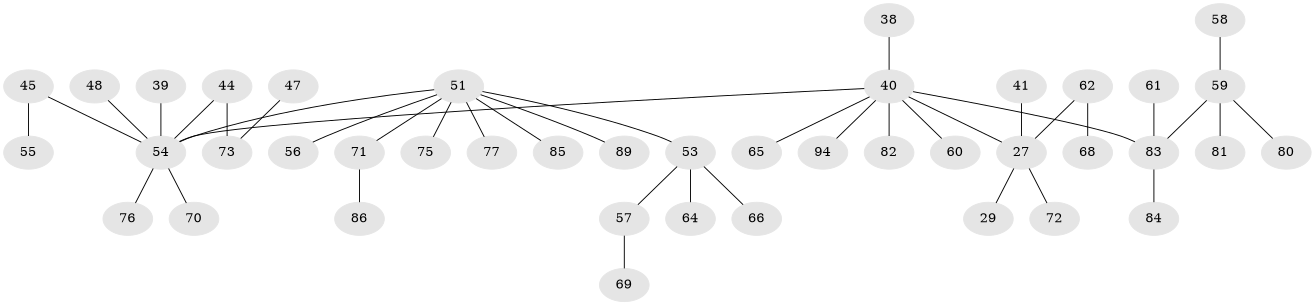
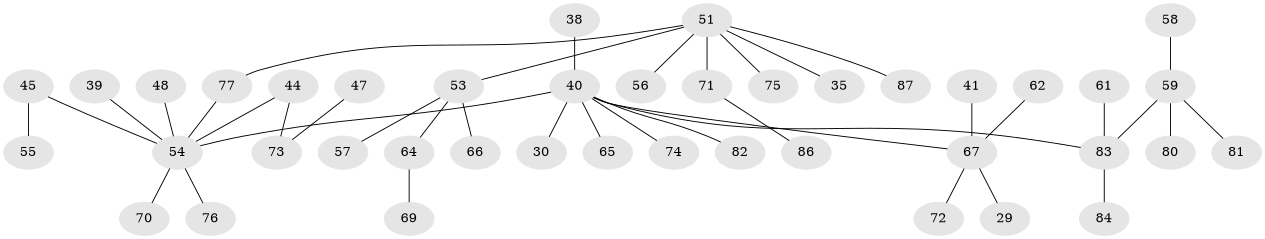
(305, 109) -> (202, 120)
(558, 153) -> (839, 86)
(624, 153) -> (906, 86)
(823, 153) -> (674, 153)
(955, 153) -> (542, 153)
(1022, 153) -> (972, 153)
(1088, 153) -> none
(624, 252) -> (409, 186)
